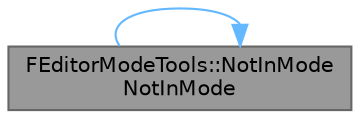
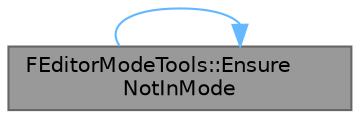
(180, 78) -> (180, 78)
